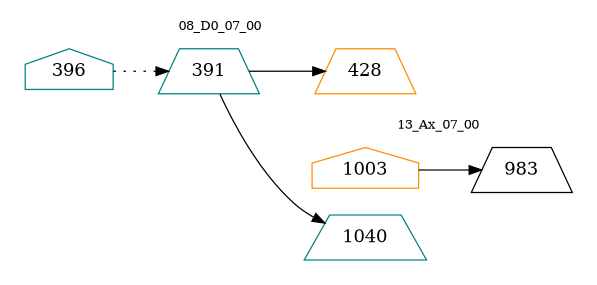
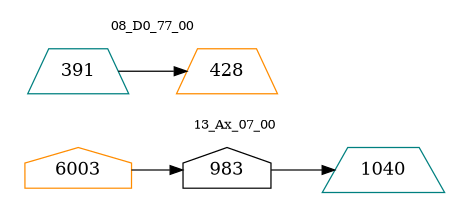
(220, 27) -> (153, 27)
(69, 71) -> none
(258, 162) -> (297, 170)
(365, 170) -> (78, 170)
(522, 170) -> (227, 170)
